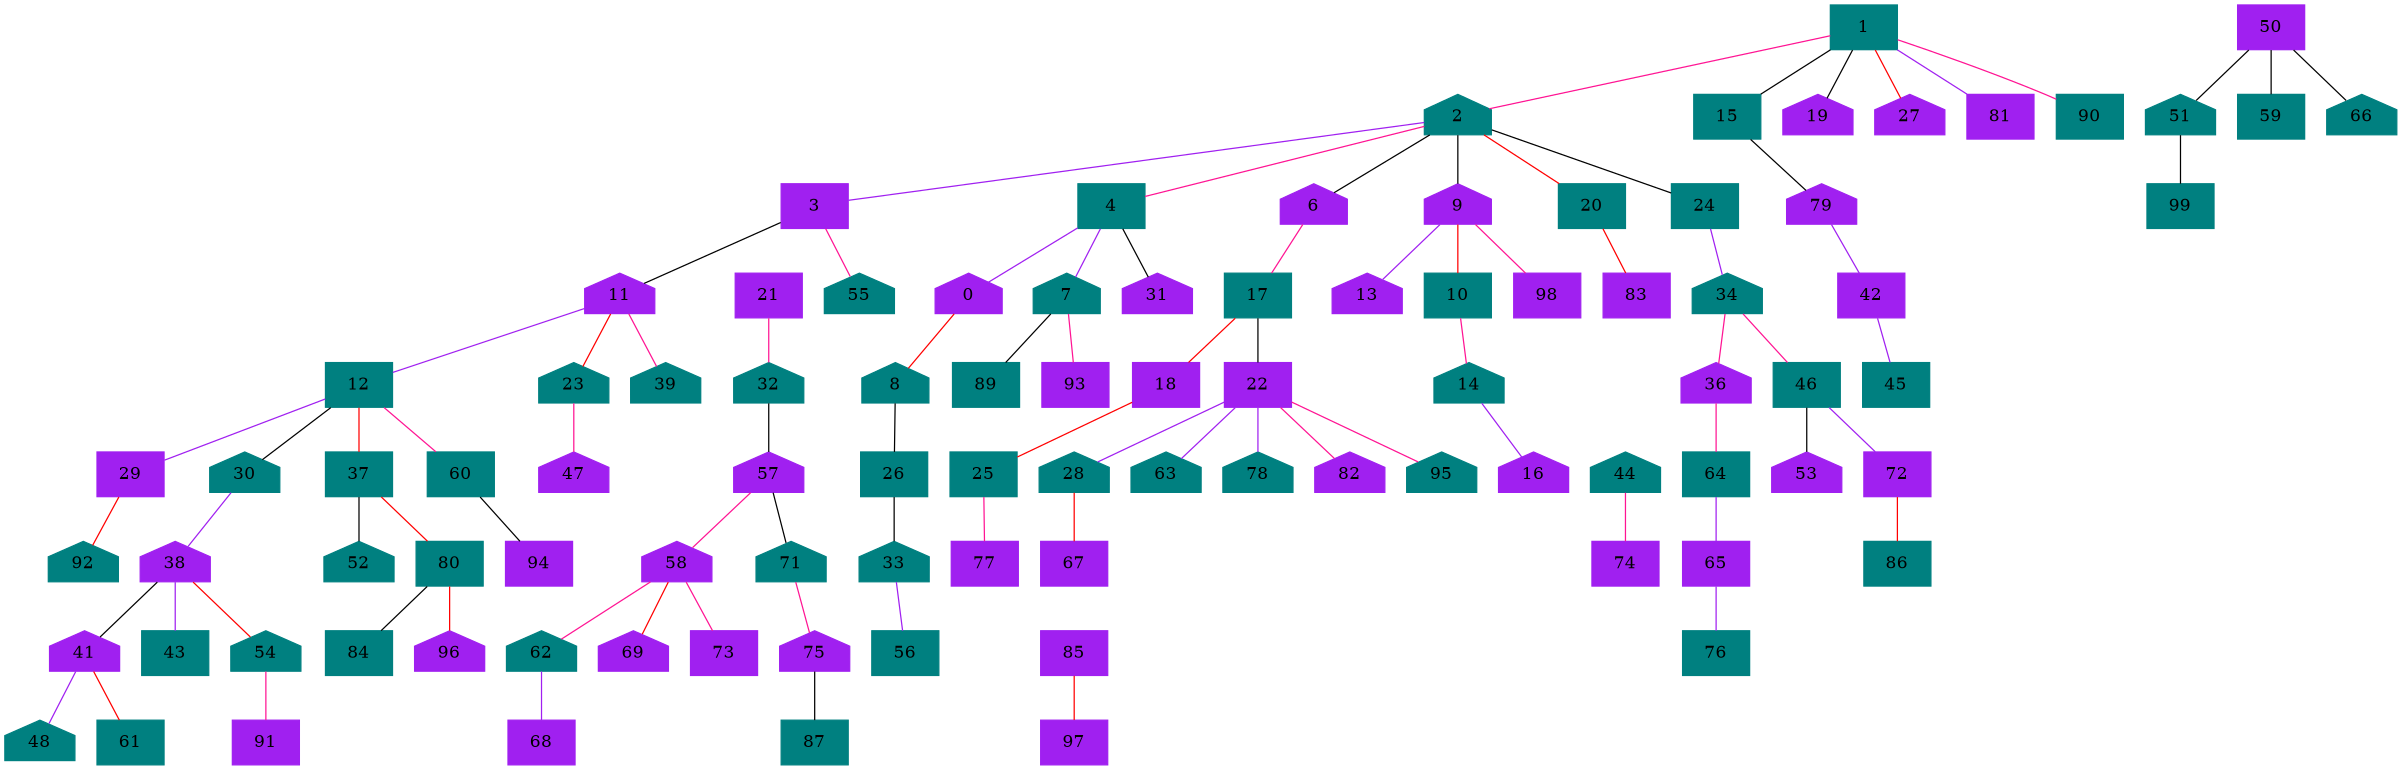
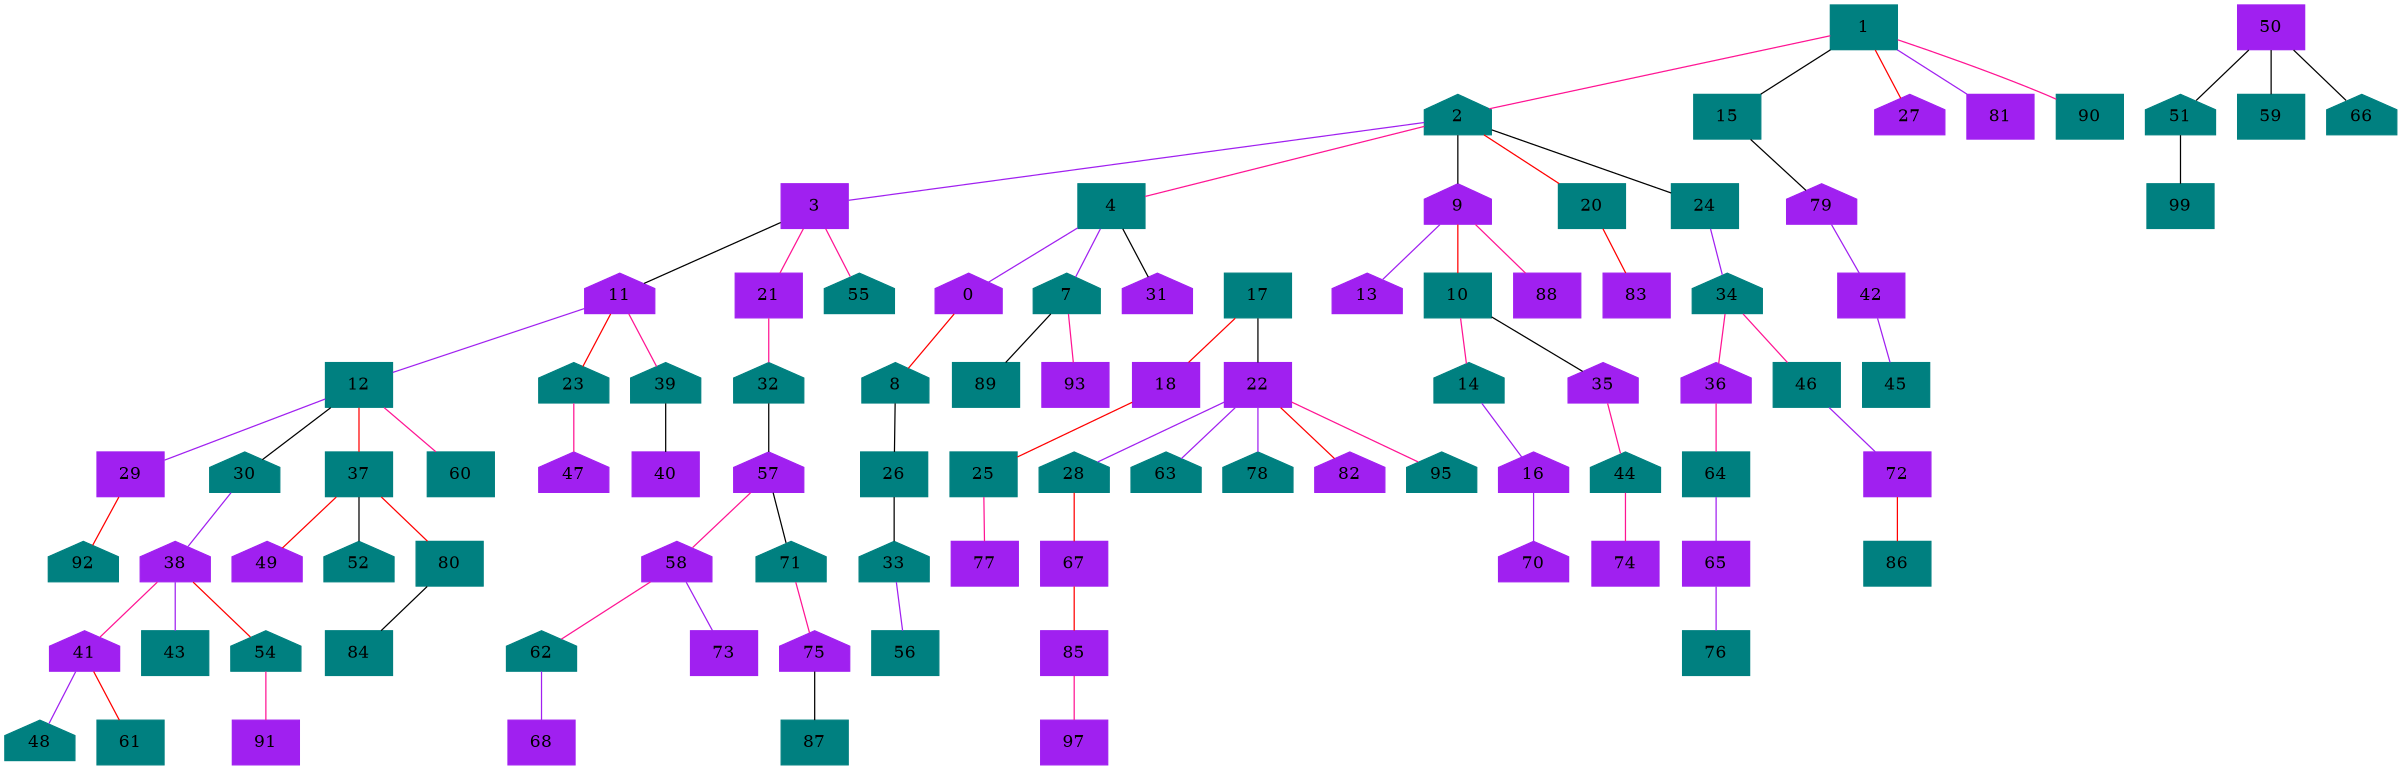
(1818, 117) -> none
(1314, 206) -> none
none -> (792, 251)
(1547, 296) -> (1547, 296)
none -> (1603, 385)
(1308, 433) -> (1308, 433)
none -> (666, 474)
(1807, 474) -> none
none -> (267, 564)
(539, 564) -> none
none -> (1534, 564)
(699, 606) -> (699, 606)
none -> (1074, 609)
(129, 610) -> (129, 610)
(450, 653) -> none
(633, 653) -> none
(1074, 698) -> (1074, 698)
